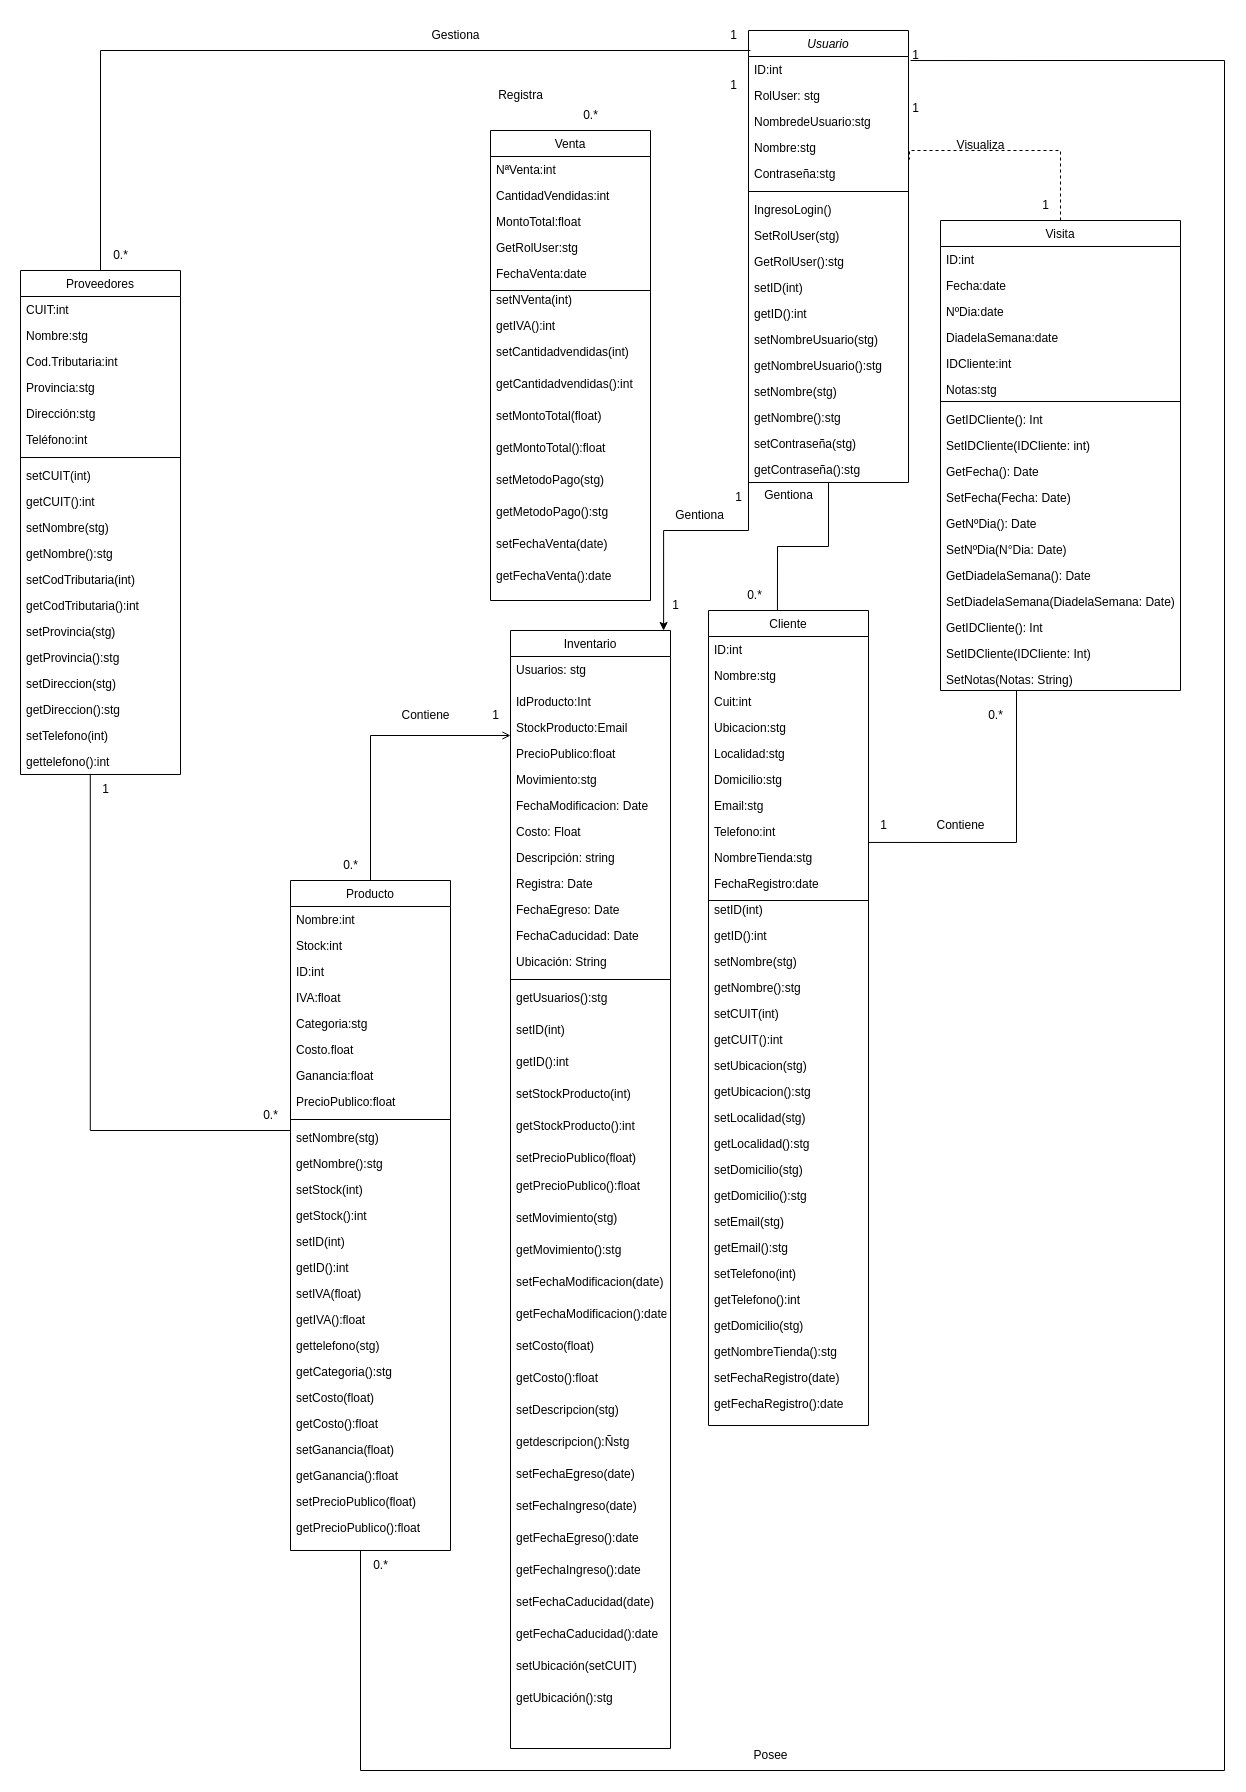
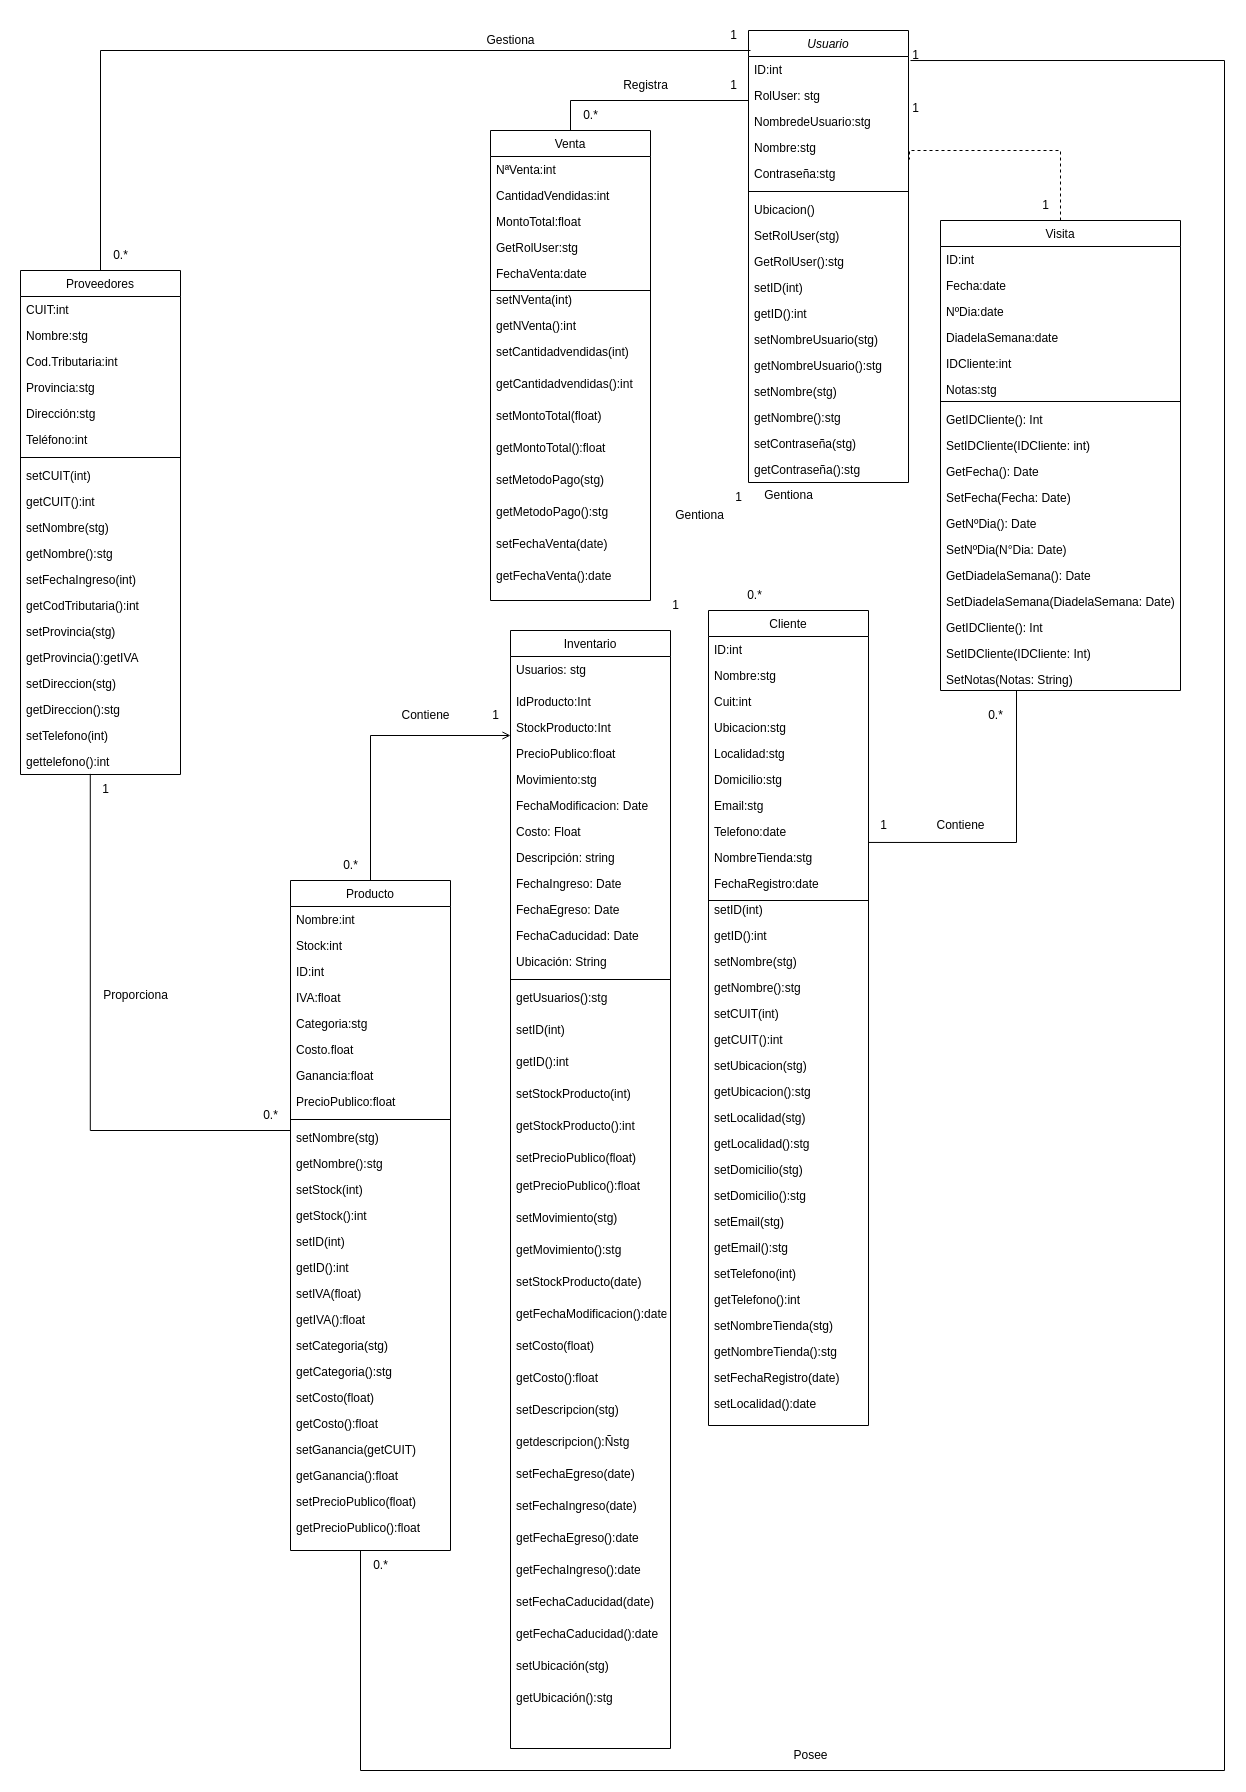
(456, 36) -> (511, 41)
(521, 96) -> (646, 86)
none -> (644, 101)
(981, 146) -> none
(799, 210) -> (788, 210)
(533, 326) -> (543, 326)
(683, 531) -> none
(803, 547) -> none
(92, 580) -> (92, 580)
(82, 658) -> (92, 658)
(575, 728) -> (572, 728)
(750, 832) -> (755, 832)
(558, 884) -> (573, 884)
none -> (136, 996)
(767, 1196) -> (767, 1196)
(599, 1282) -> (590, 1282)
(765, 1326) -> (780, 1326)
(348, 1346) -> (352, 1346)
(788, 1404) -> (773, 1404)
(353, 1450) -> (362, 1450)
(583, 1666) -> (570, 1666)
(771, 1756) -> (811, 1756)
